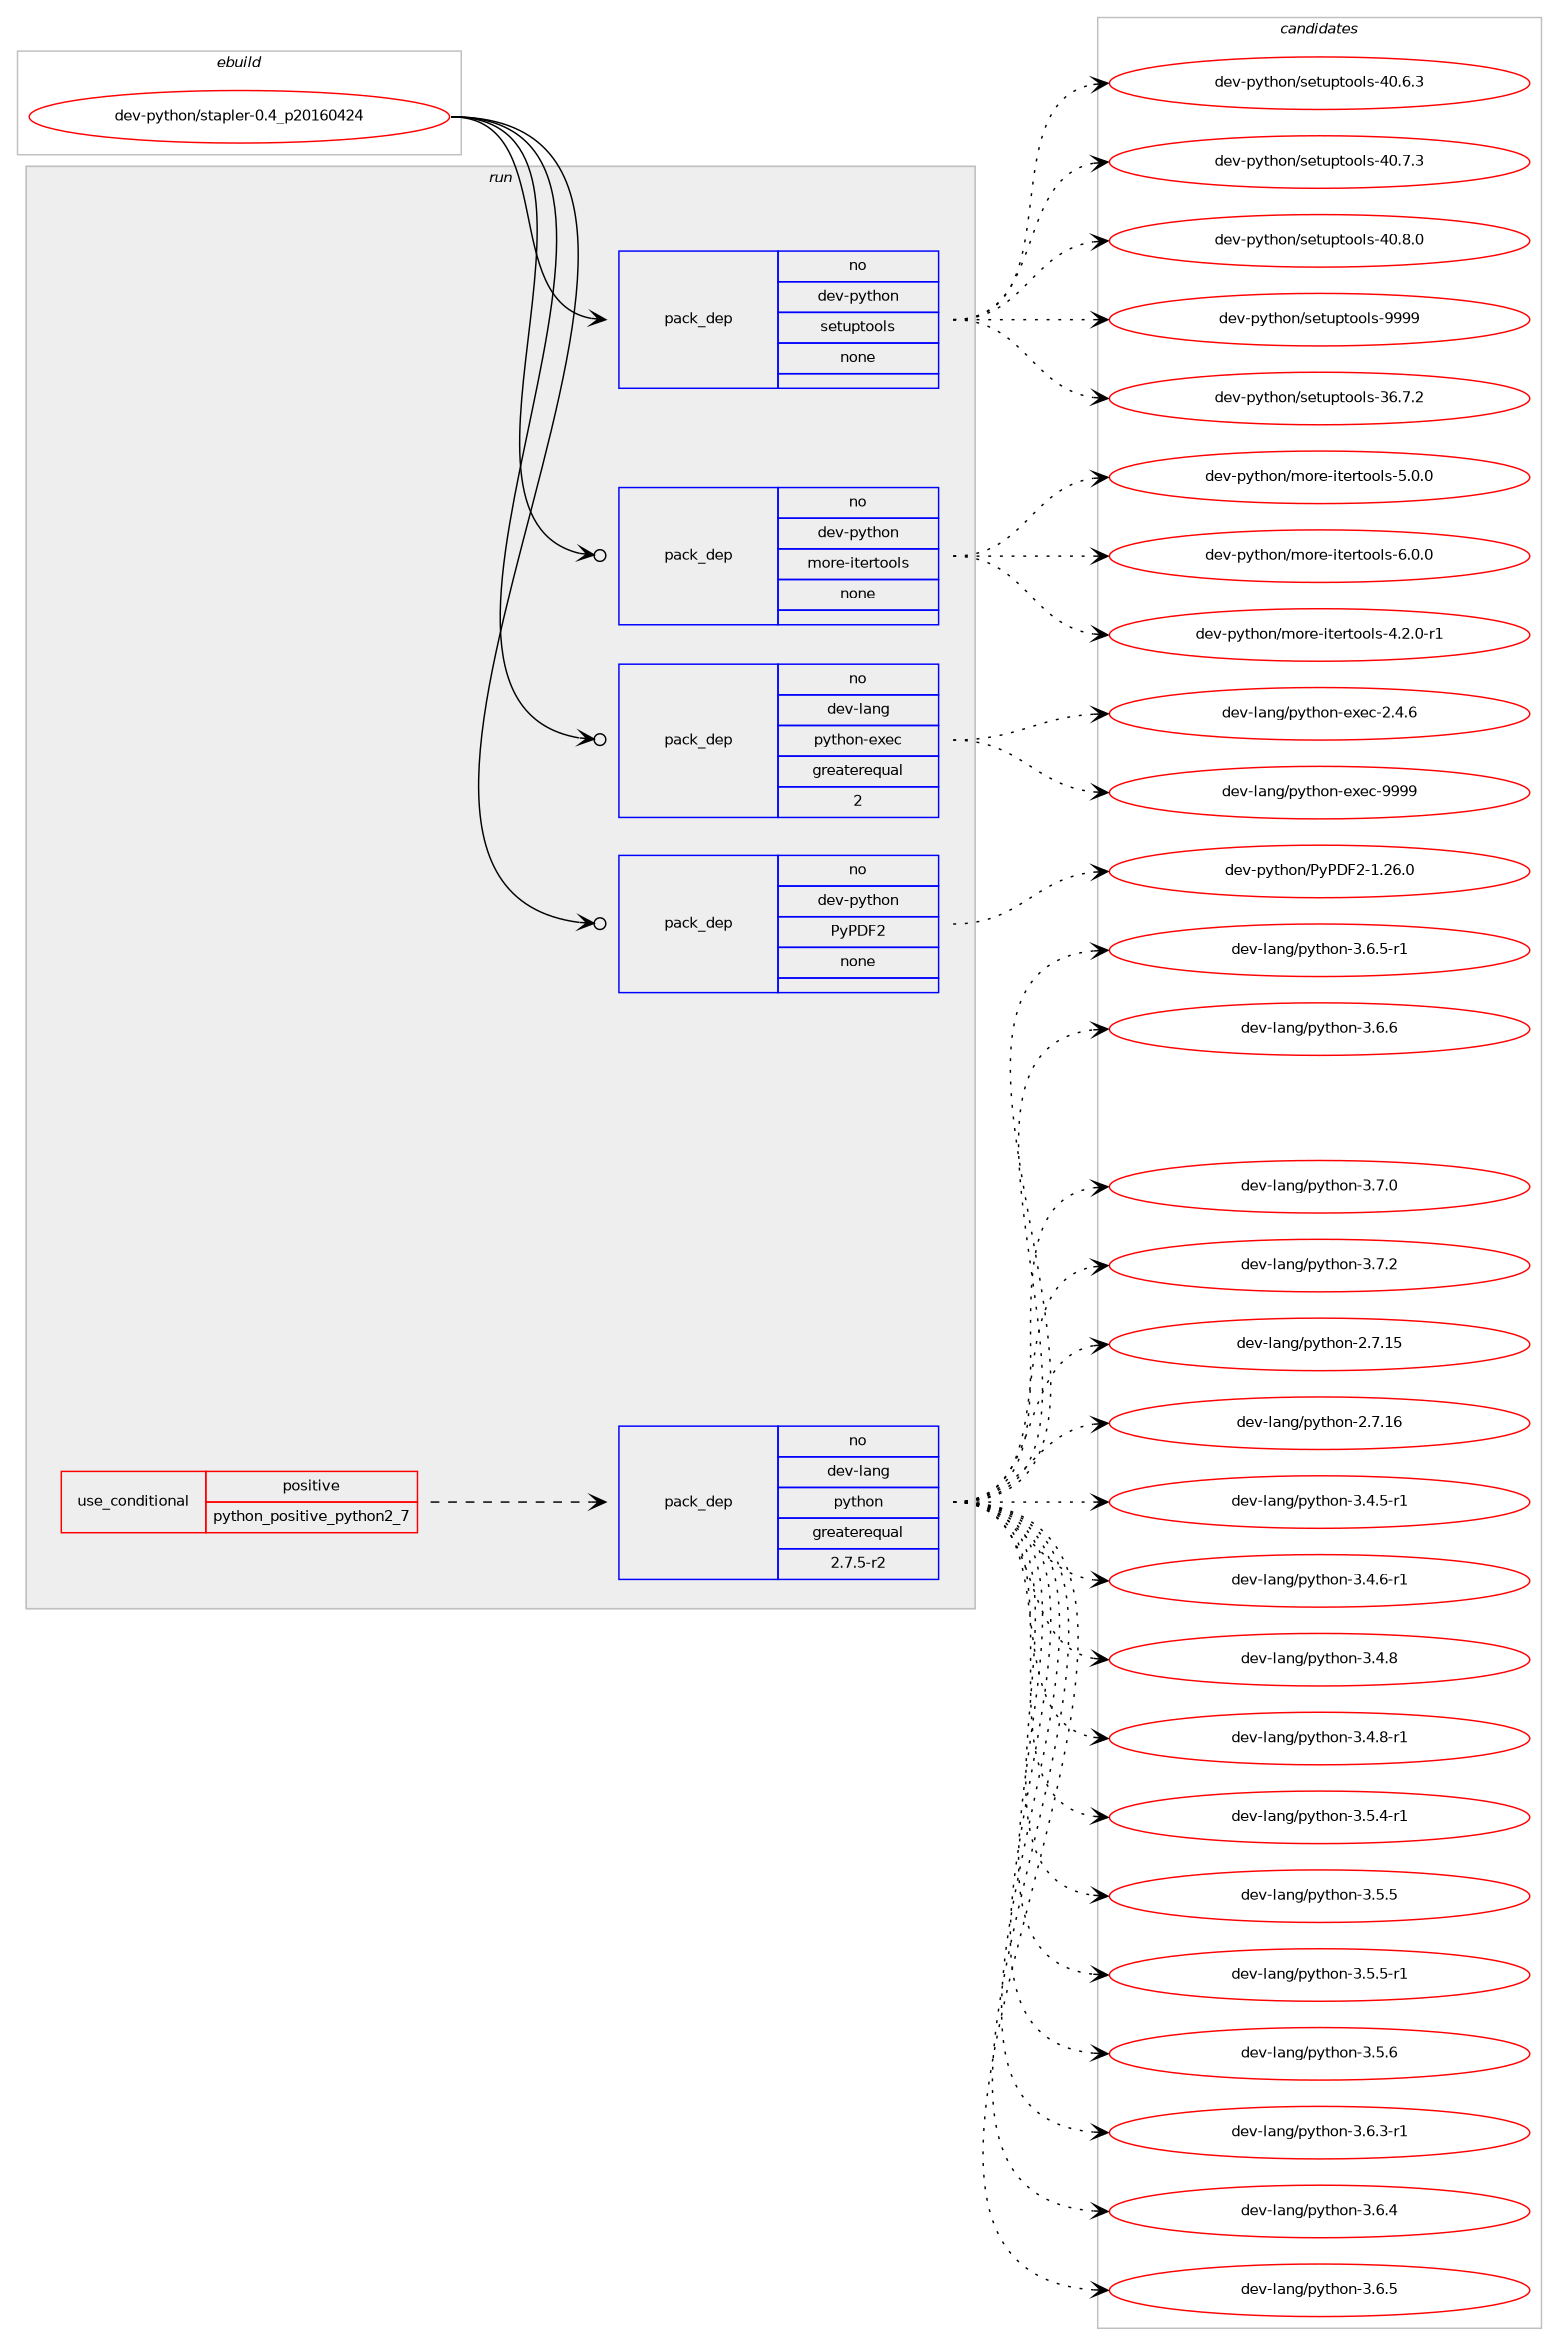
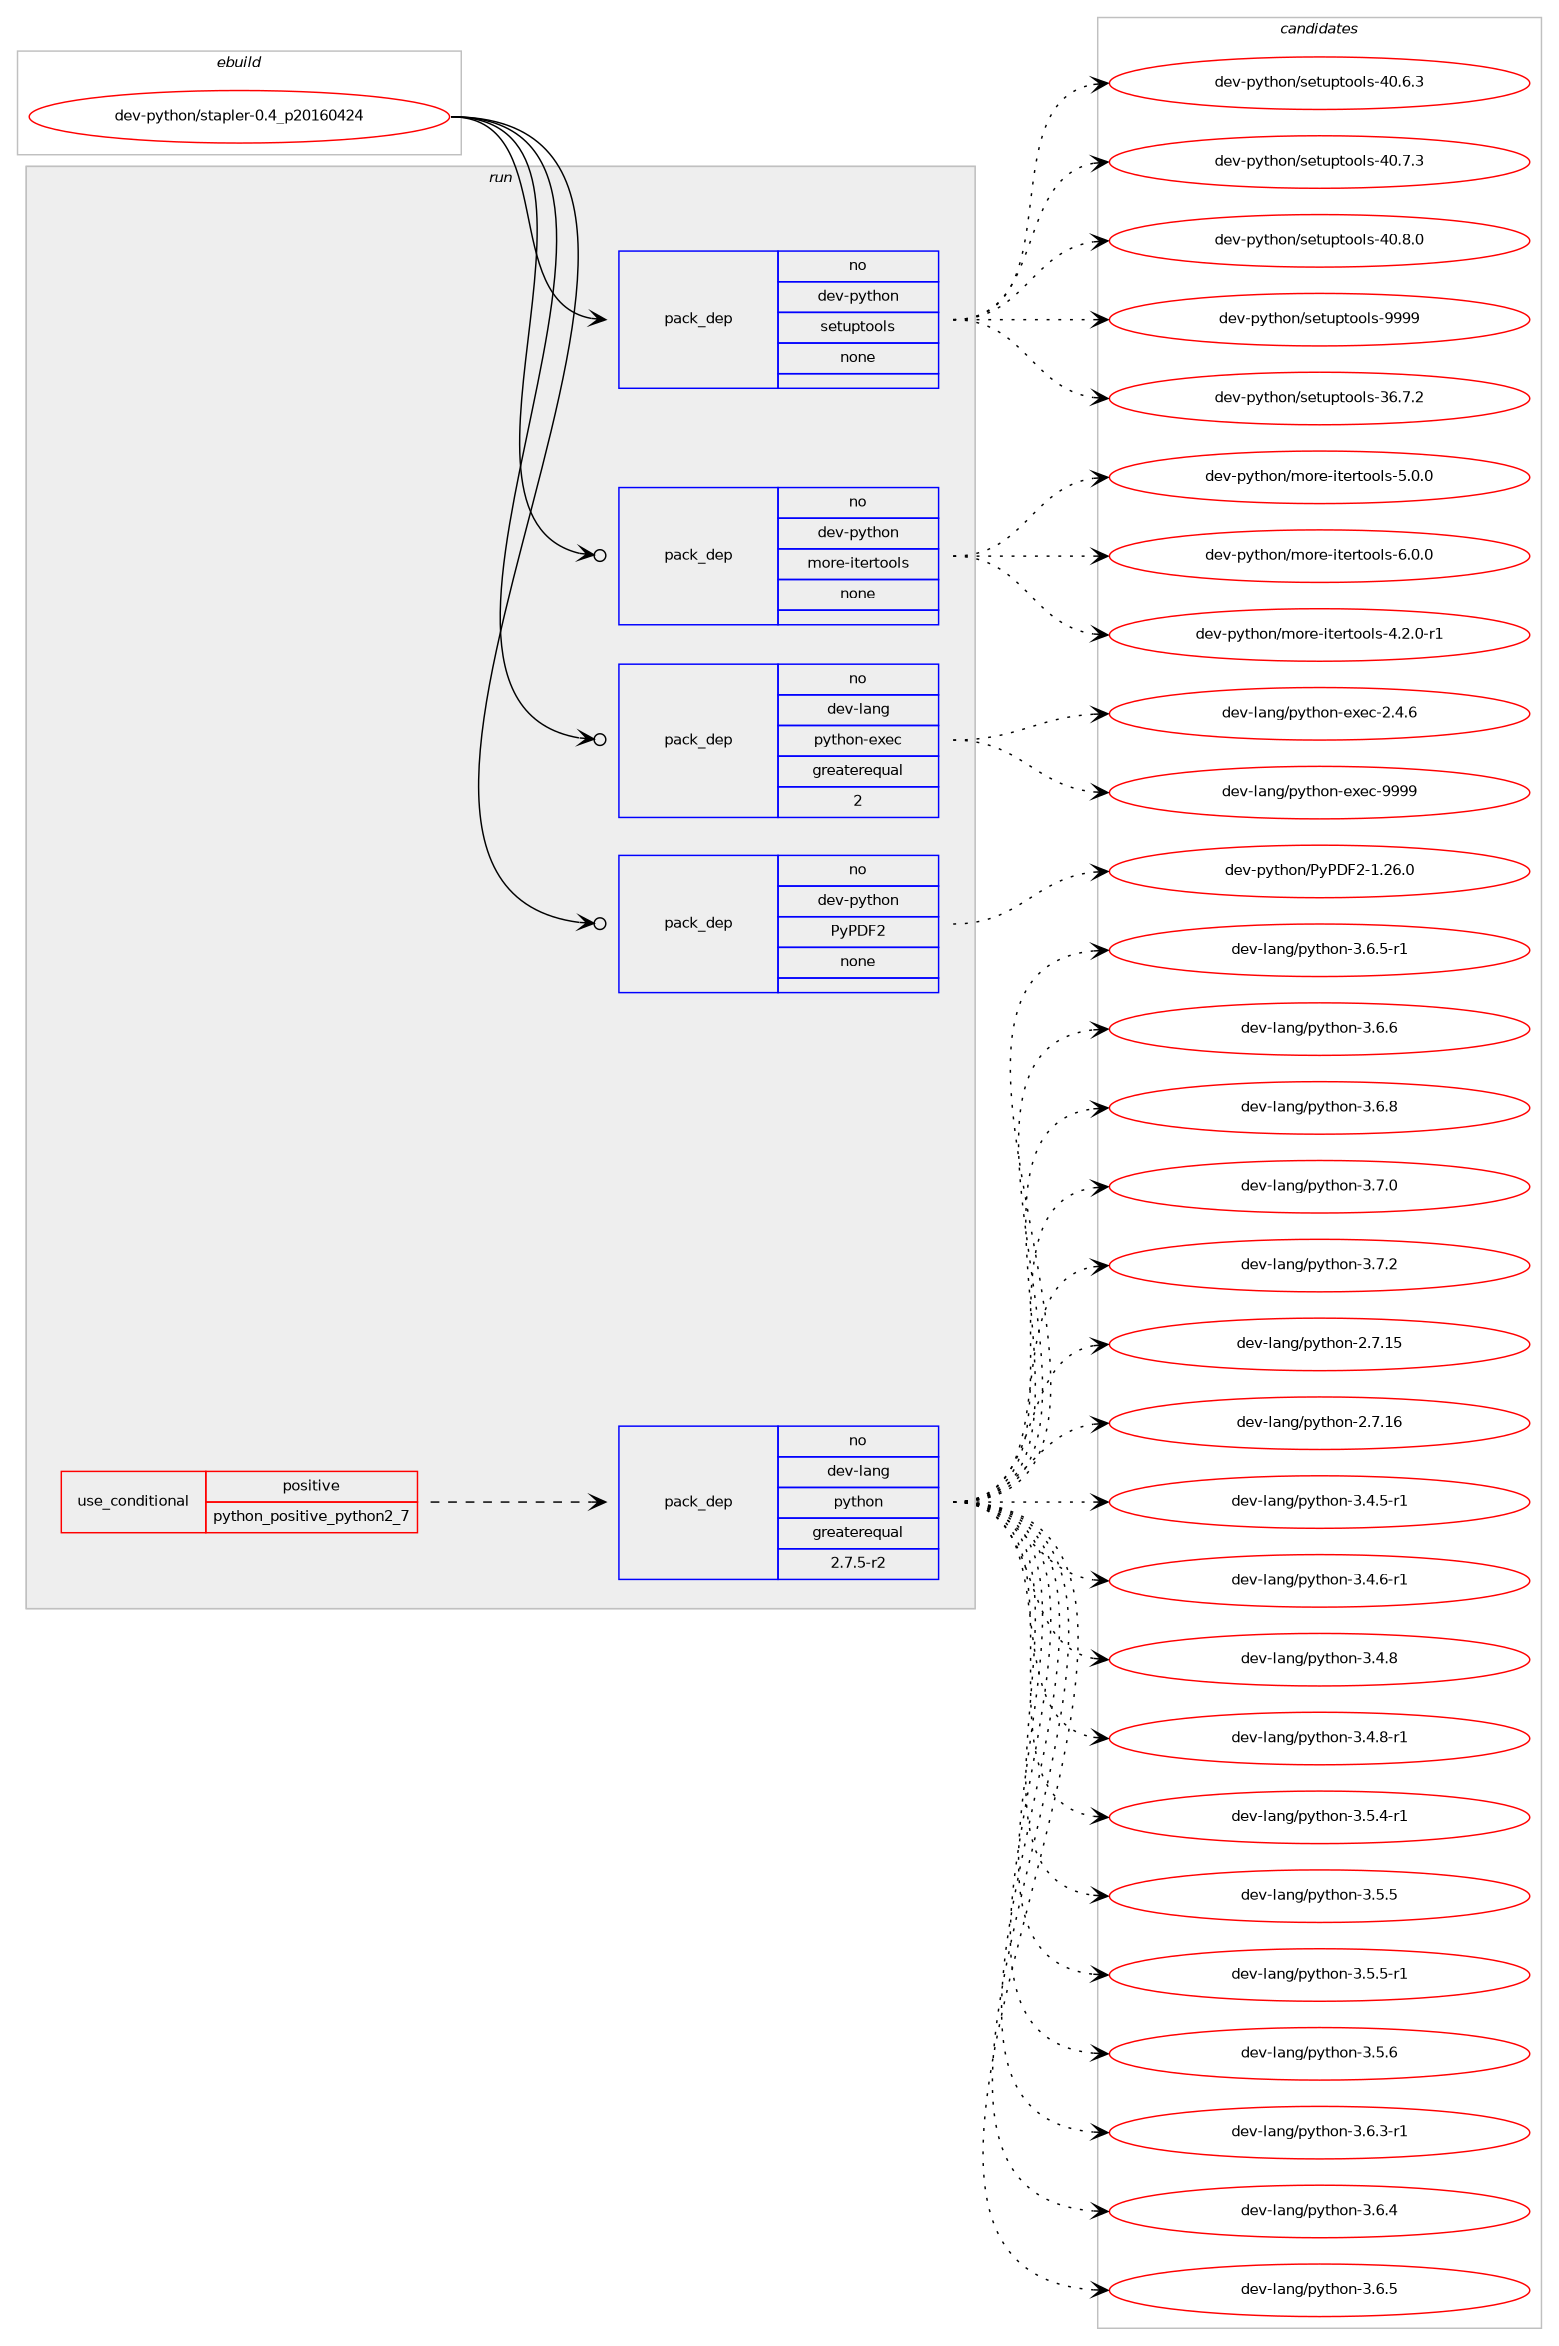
none -> (1320, 1108)
